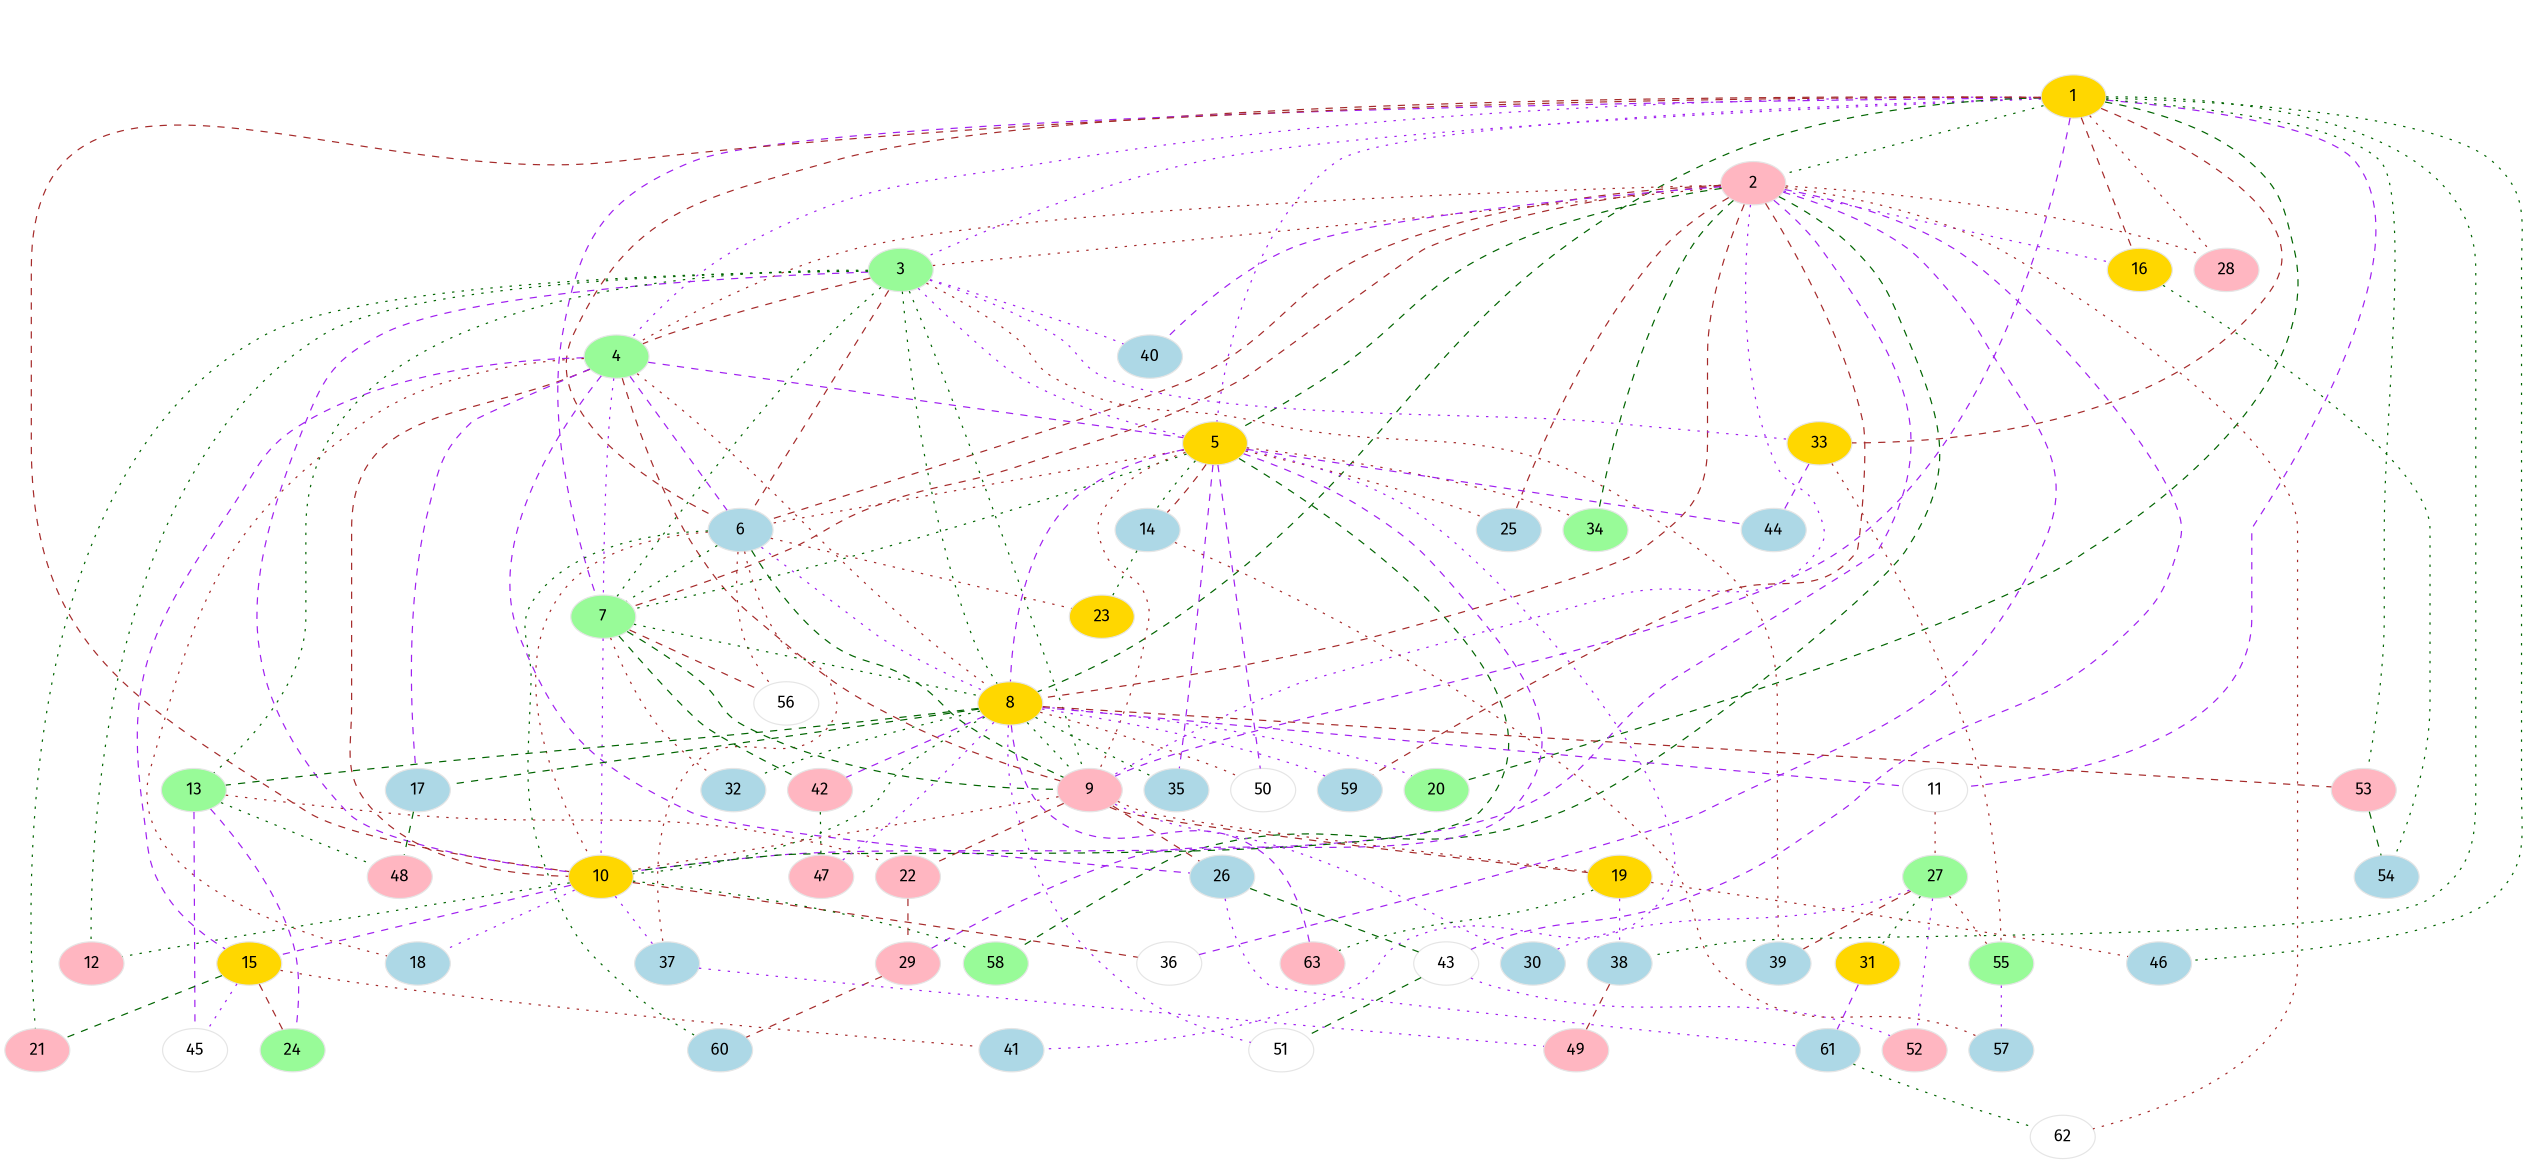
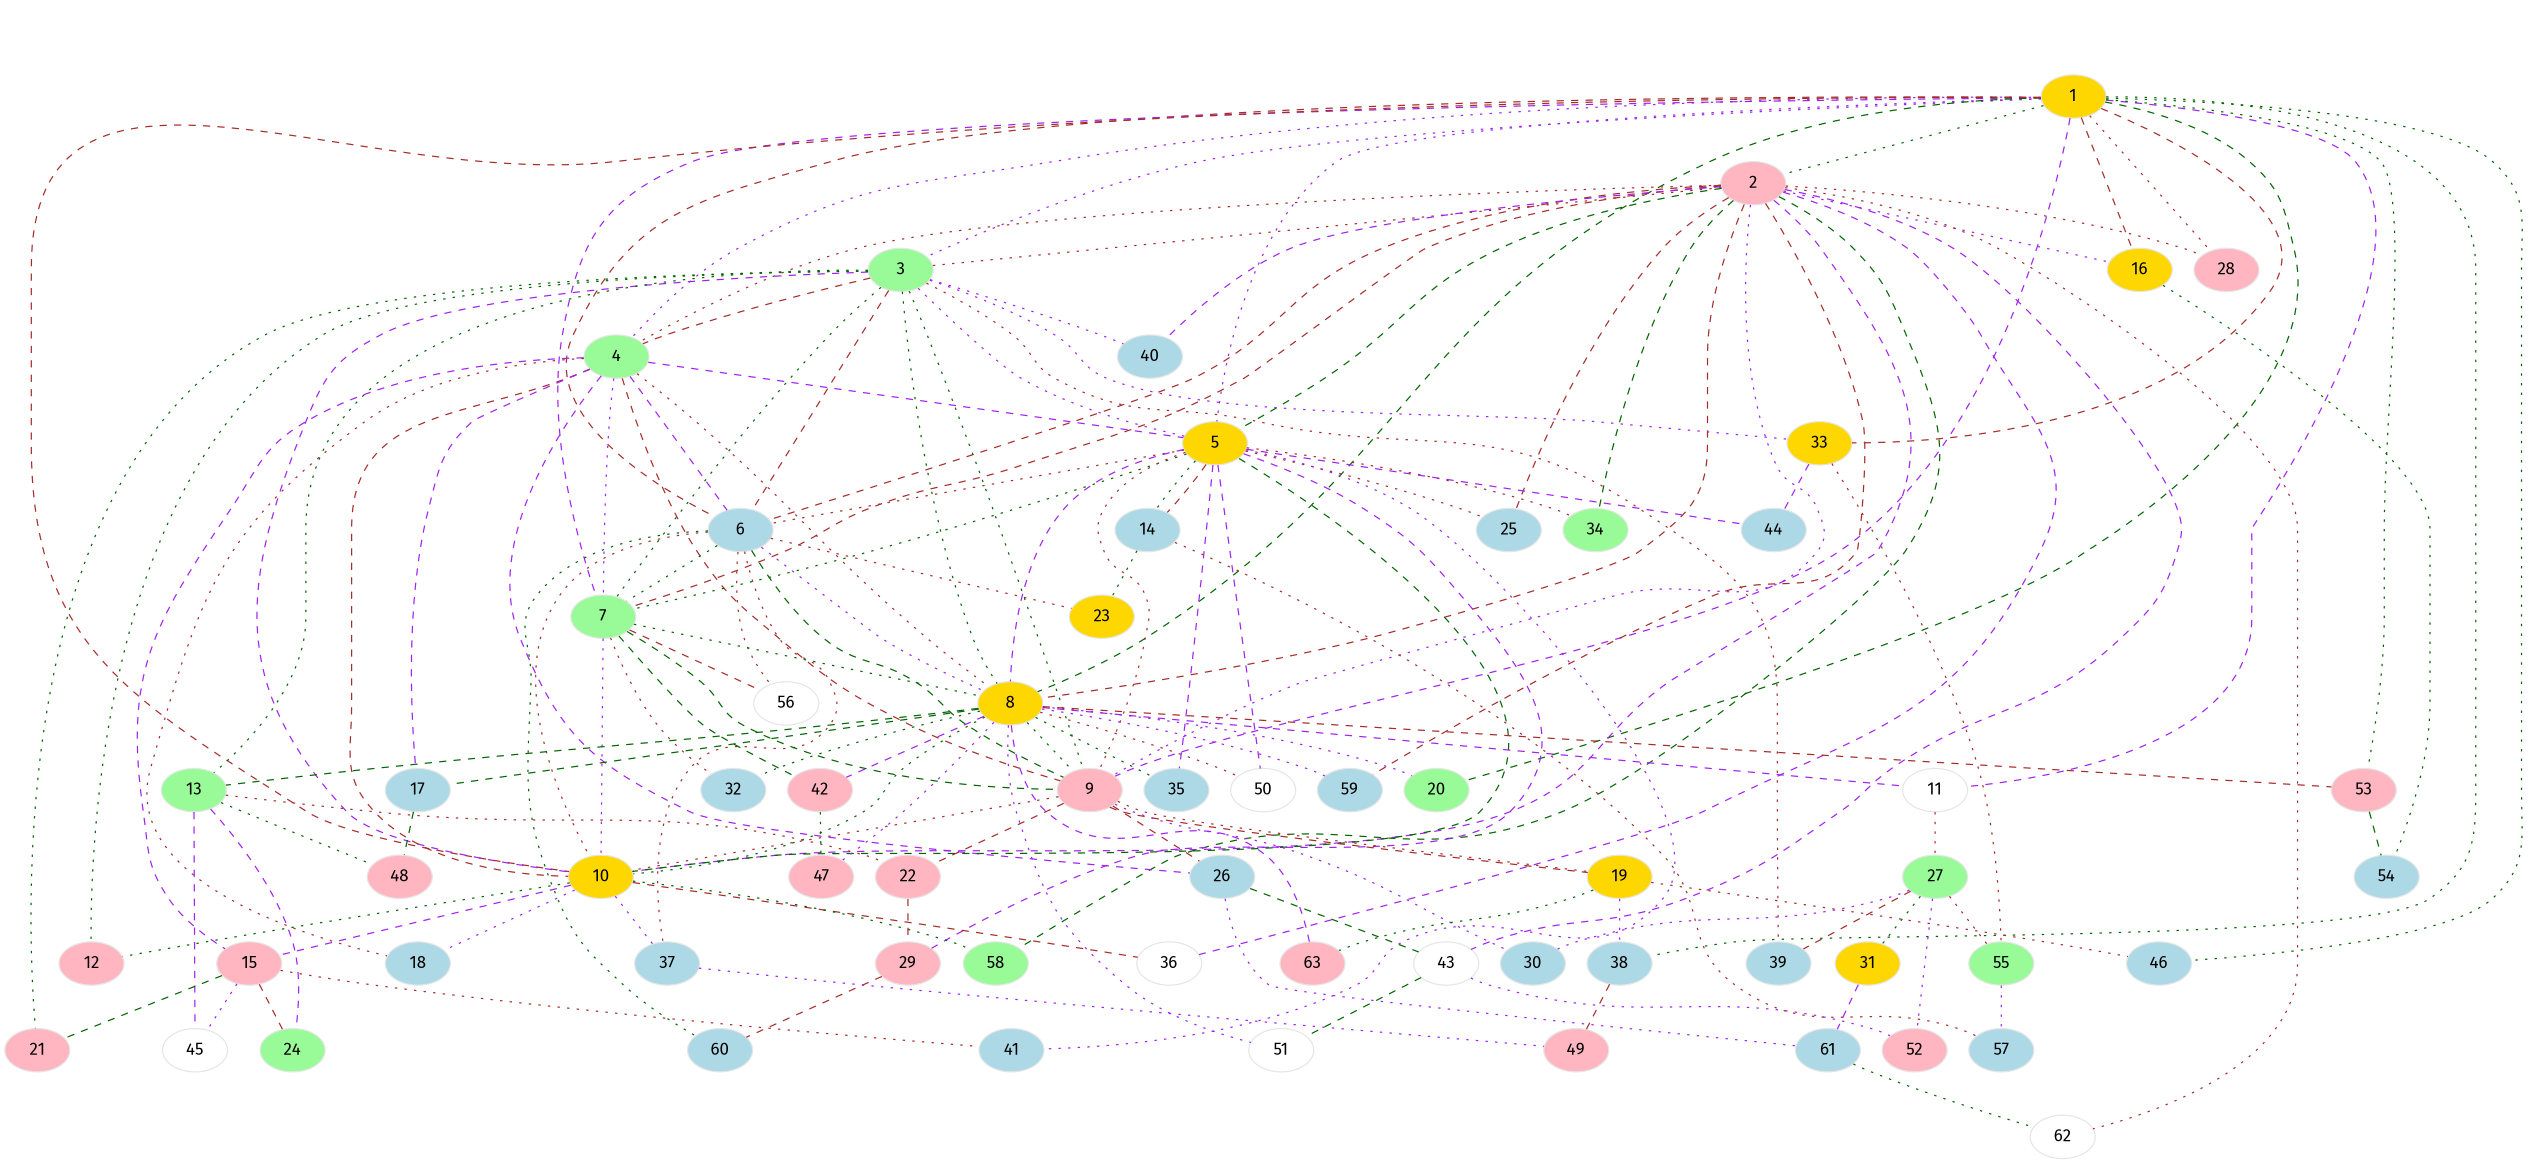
(249, 964) -> (249, 964)
